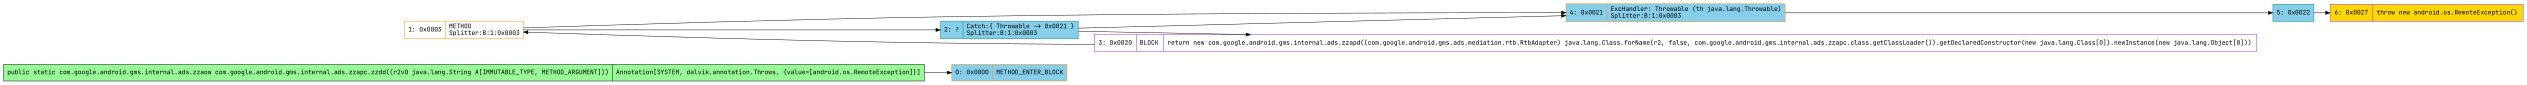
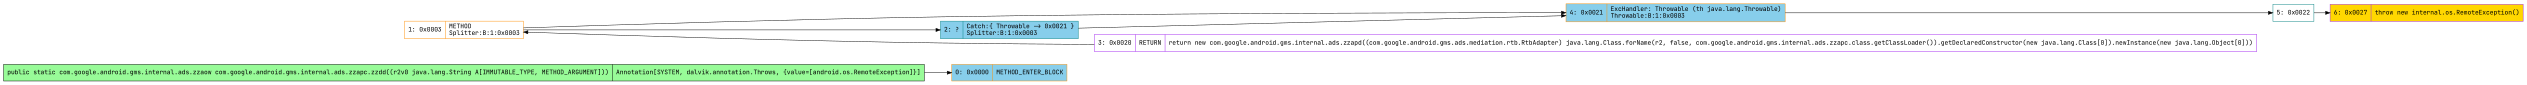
(2293, 13) -> (2293, 13)
(2447, 13) -> (2447, 13)
(1646, 16) -> (1648, 16)
(1162, 33) -> none
(1149, 43) -> (1150, 43)
